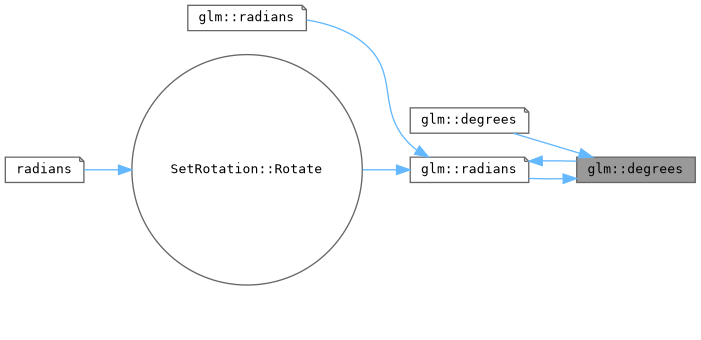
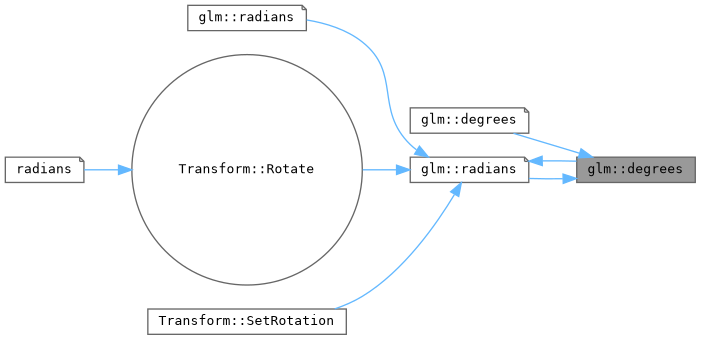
(247, 170) -> (247, 170)
none -> (247, 322)
